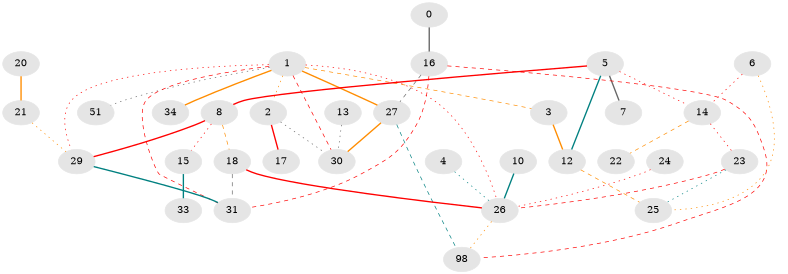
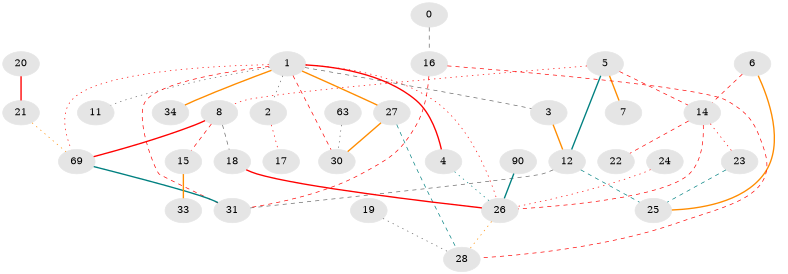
(429, 39) -> (429, 39)
(409, 81) -> (409, 81)
(21, 88) -> (21, 88)
(278, 88) -> (278, 88)
none -> (398, 88)
(614, 88) -> (614, 88)
(727, 88) -> (727, 88)
(435, 90) -> (435, 90)
(408, 92) -> none
(661, 92) -> (661, 92)
(96, 113) -> (96, 113)
(343, 113) -> (343, 113)
(201, 137) -> (201, 137)
(226, 137) -> (226, 137)
(275, 137) -> (275, 137)
(303, 137) -> none
(659, 137) -> (659, 137)
(771, 160) -> (771, 160)
(77, 162) -> (77, 162)
(518, 162) -> (518, 162)
(183, 181) -> (183, 181)
(232, 186) -> (402, 191)
(697, 186) -> (697, 186)
(613, 188) -> (613, 188)
(617, 195) -> (637, 194)
none -> (369, 211)
(462, 259) -> (462, 259)
